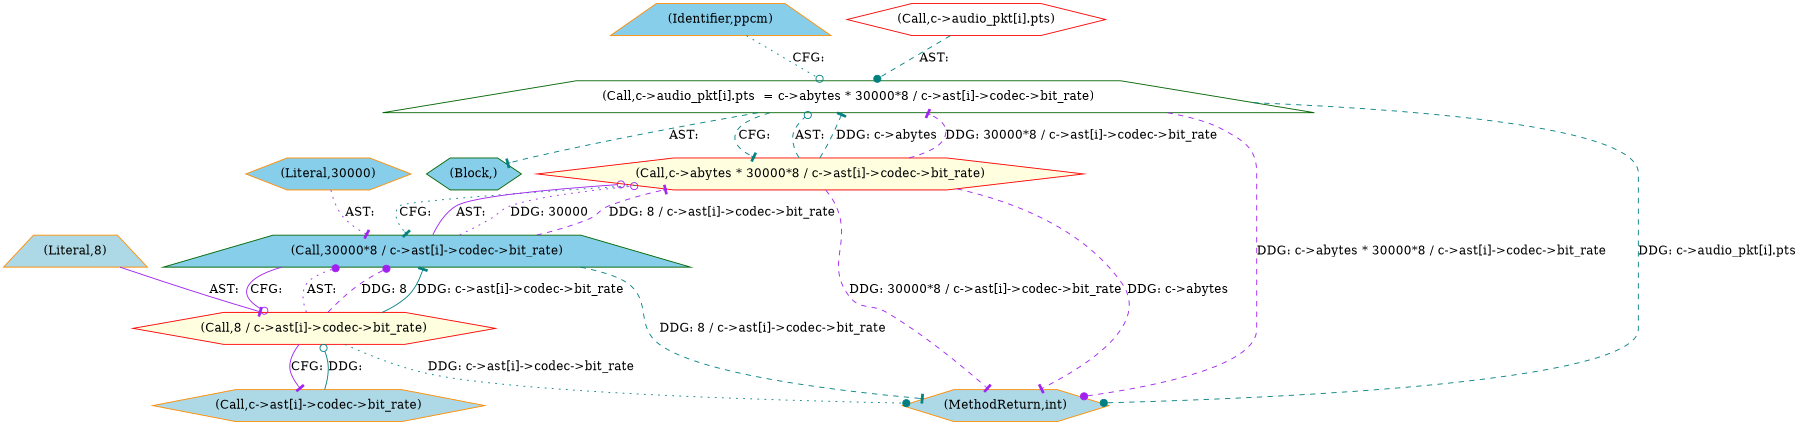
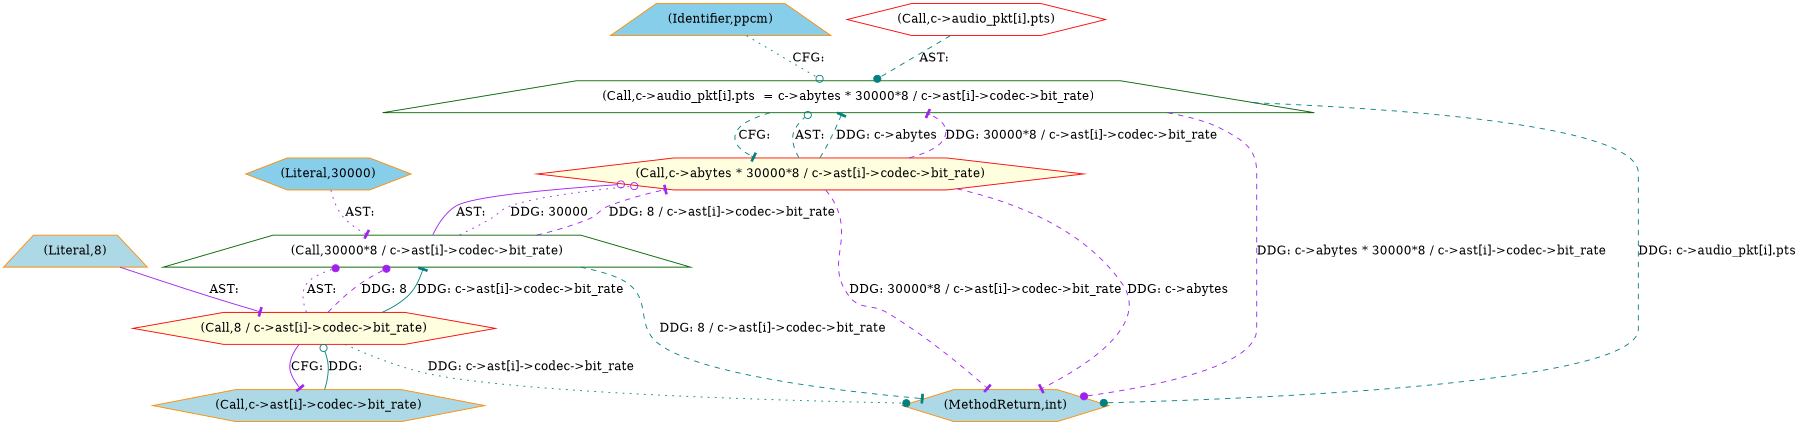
(474, 174) -> none
(456, 198) -> none
(427, 251) -> (427, 251)
(251, 282) -> none
